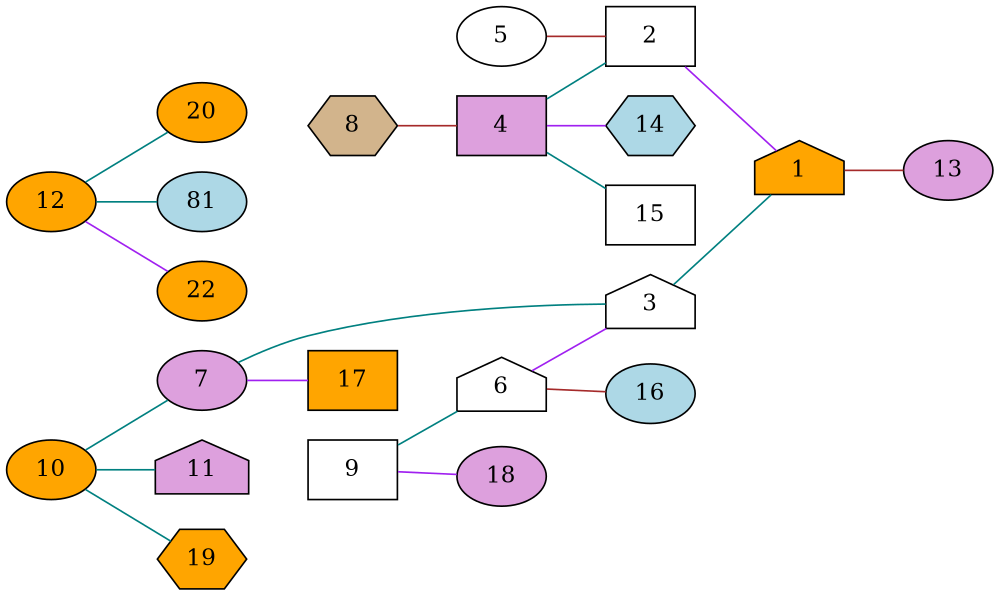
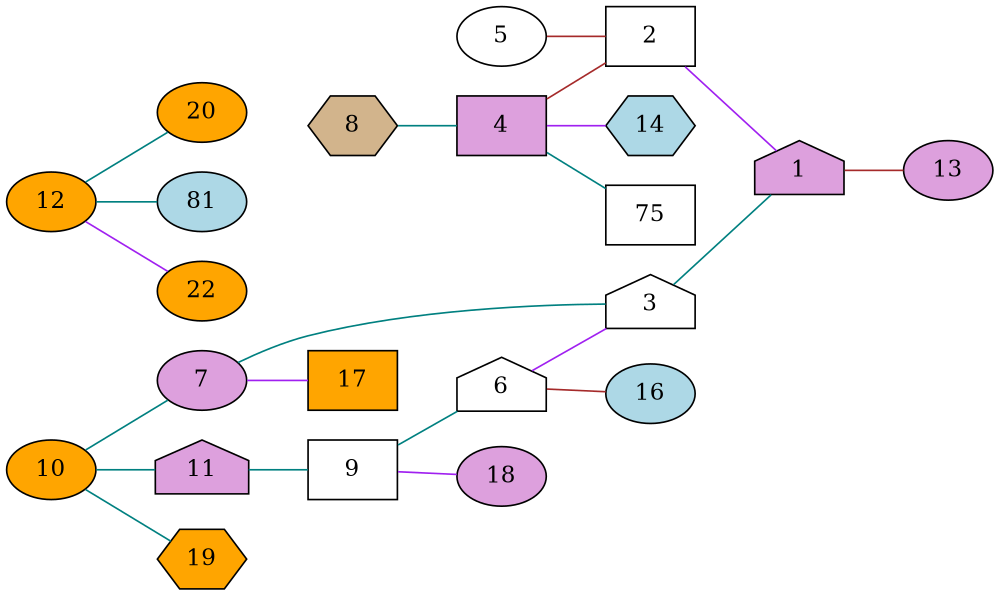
(576, 81) -> (576, 81)
(427, 126) -> (427, 126)
(799, 170) -> (799, 170)
(650, 215) -> (650, 215)
none -> (278, 470)
